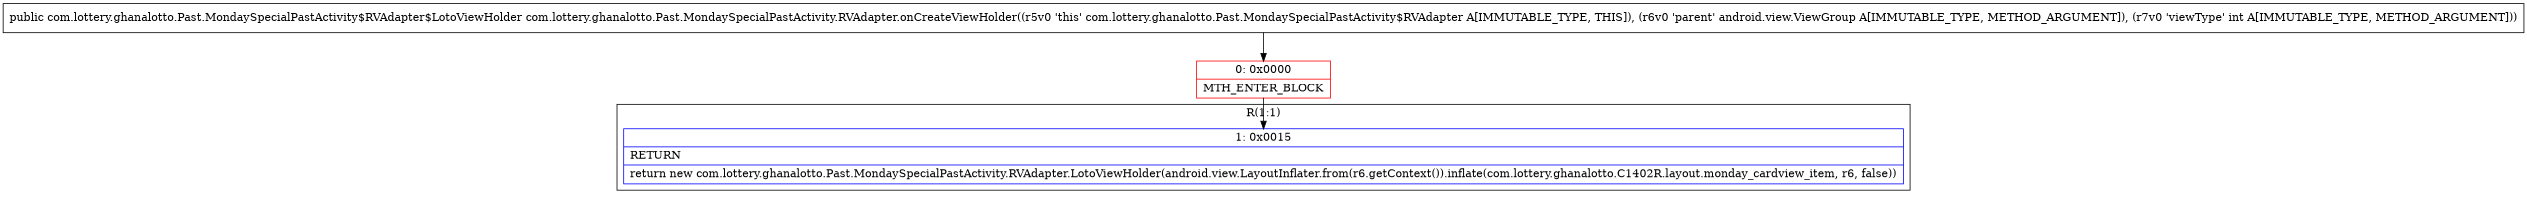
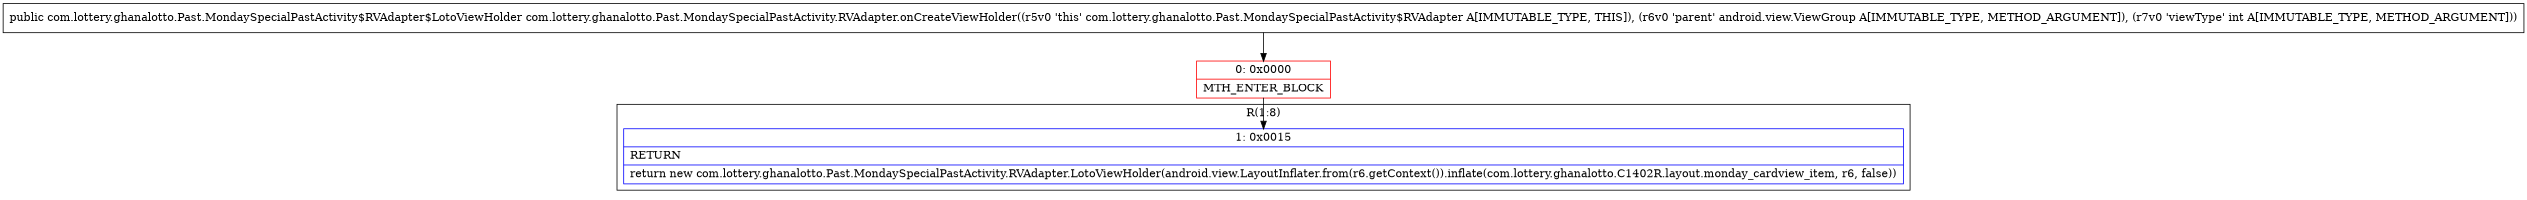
(1264, 113) -> (1264, 113)
